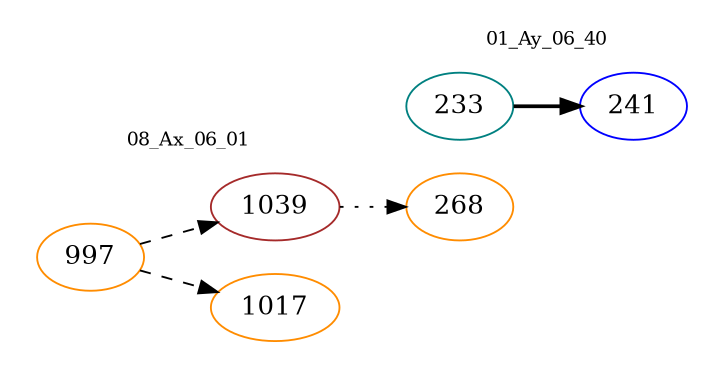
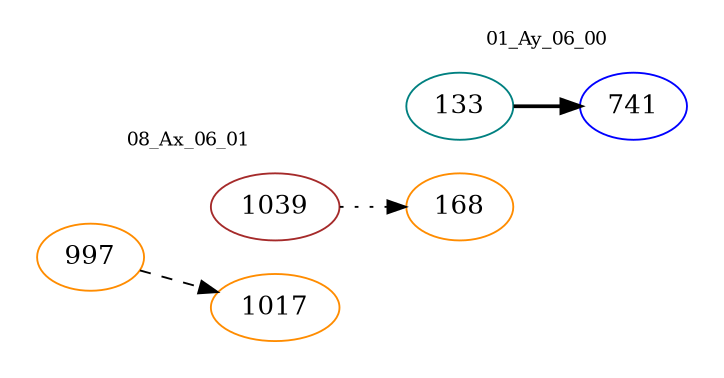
(547, 40) -> (547, 40)
(460, 106) -> (460, 106)
(633, 106) -> (633, 106)
(460, 207) -> (460, 207)
(170, 236) -> none
